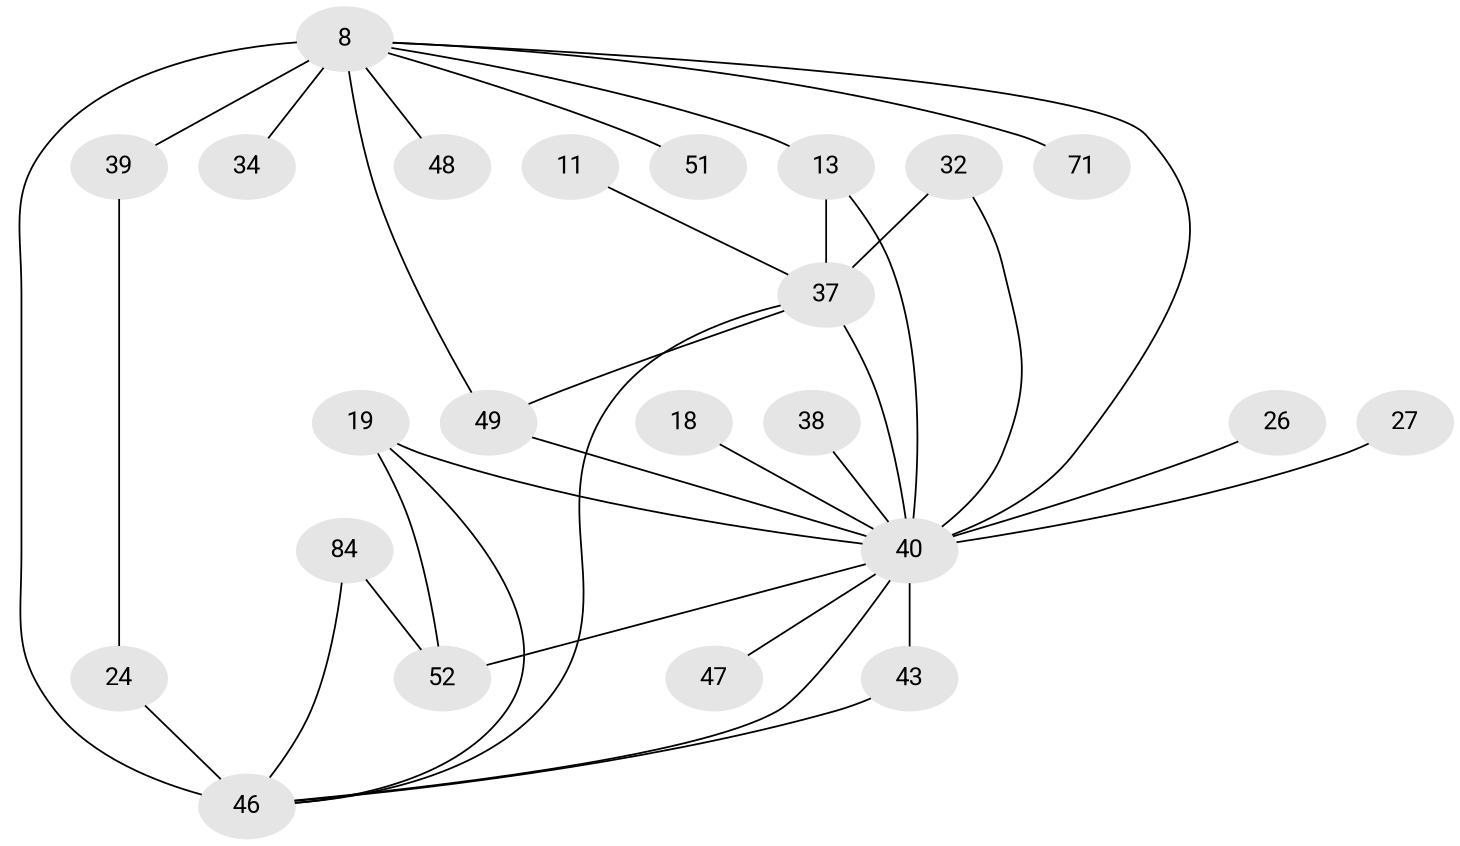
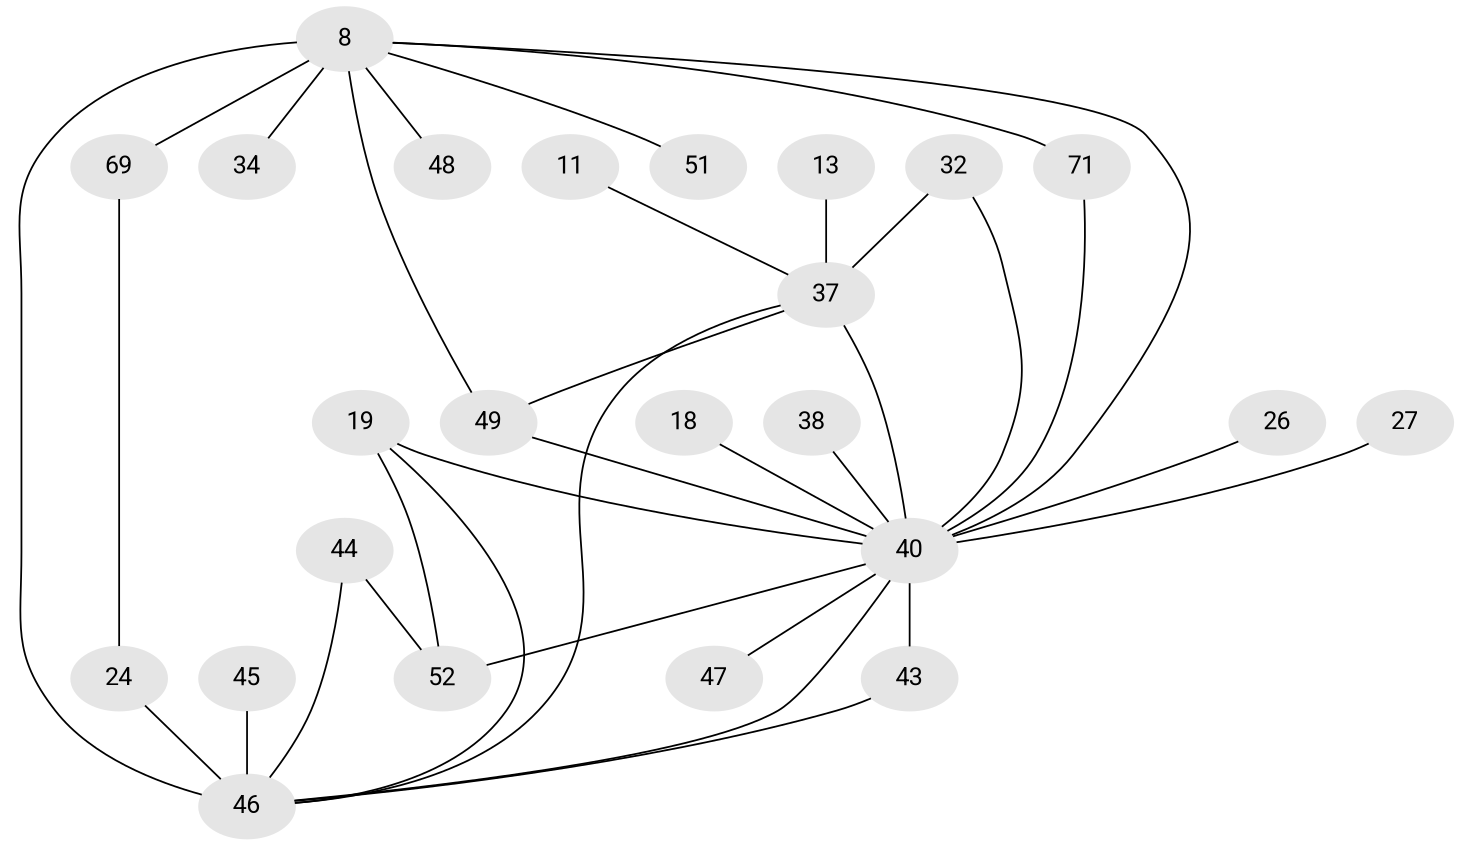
(593, 88) -> none
(119, 167) -> (119, 167)
(911, 350) -> (1065, 388)
(345, 551) -> (345, 551)
none -> (247, 679)
